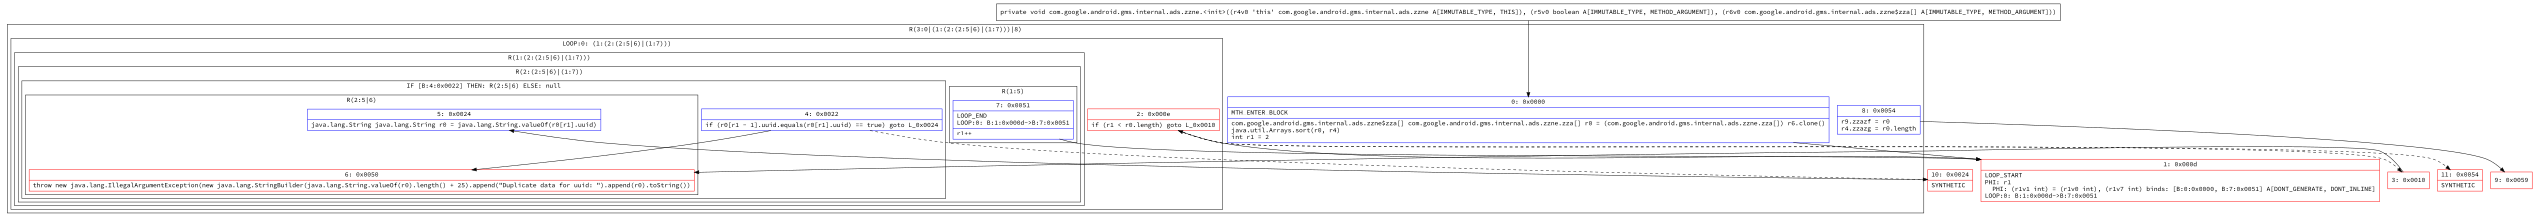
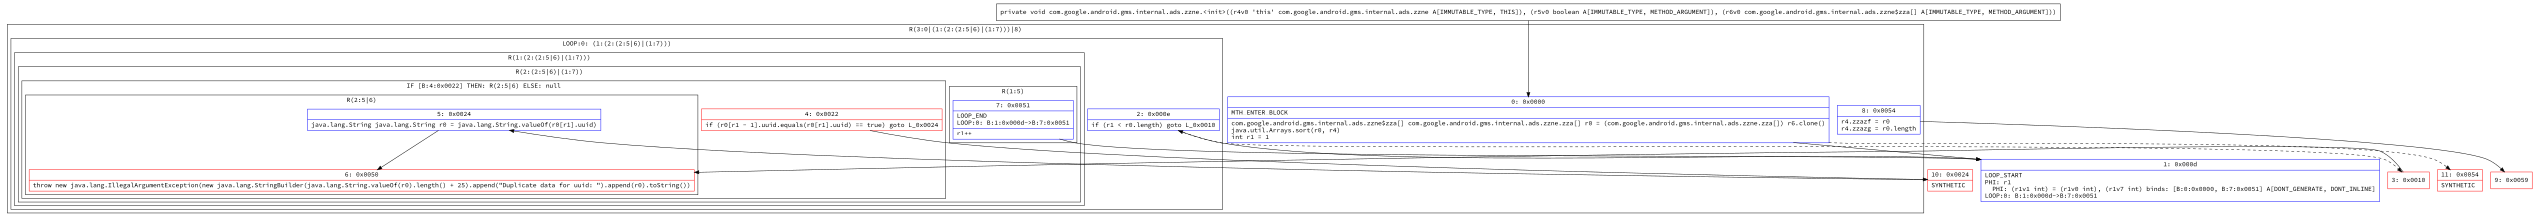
(822, 120) -> (822, 120)
(1153, 120) -> (1153, 120)
(1865, 122) -> (1865, 122)
(1250, 137) -> (1250, 137)
(1813, 147) -> (2139, 144)
(624, 153) -> (410, 149)
(1396, 166) -> (1396, 166)
(2180, 180) -> (2180, 180)
